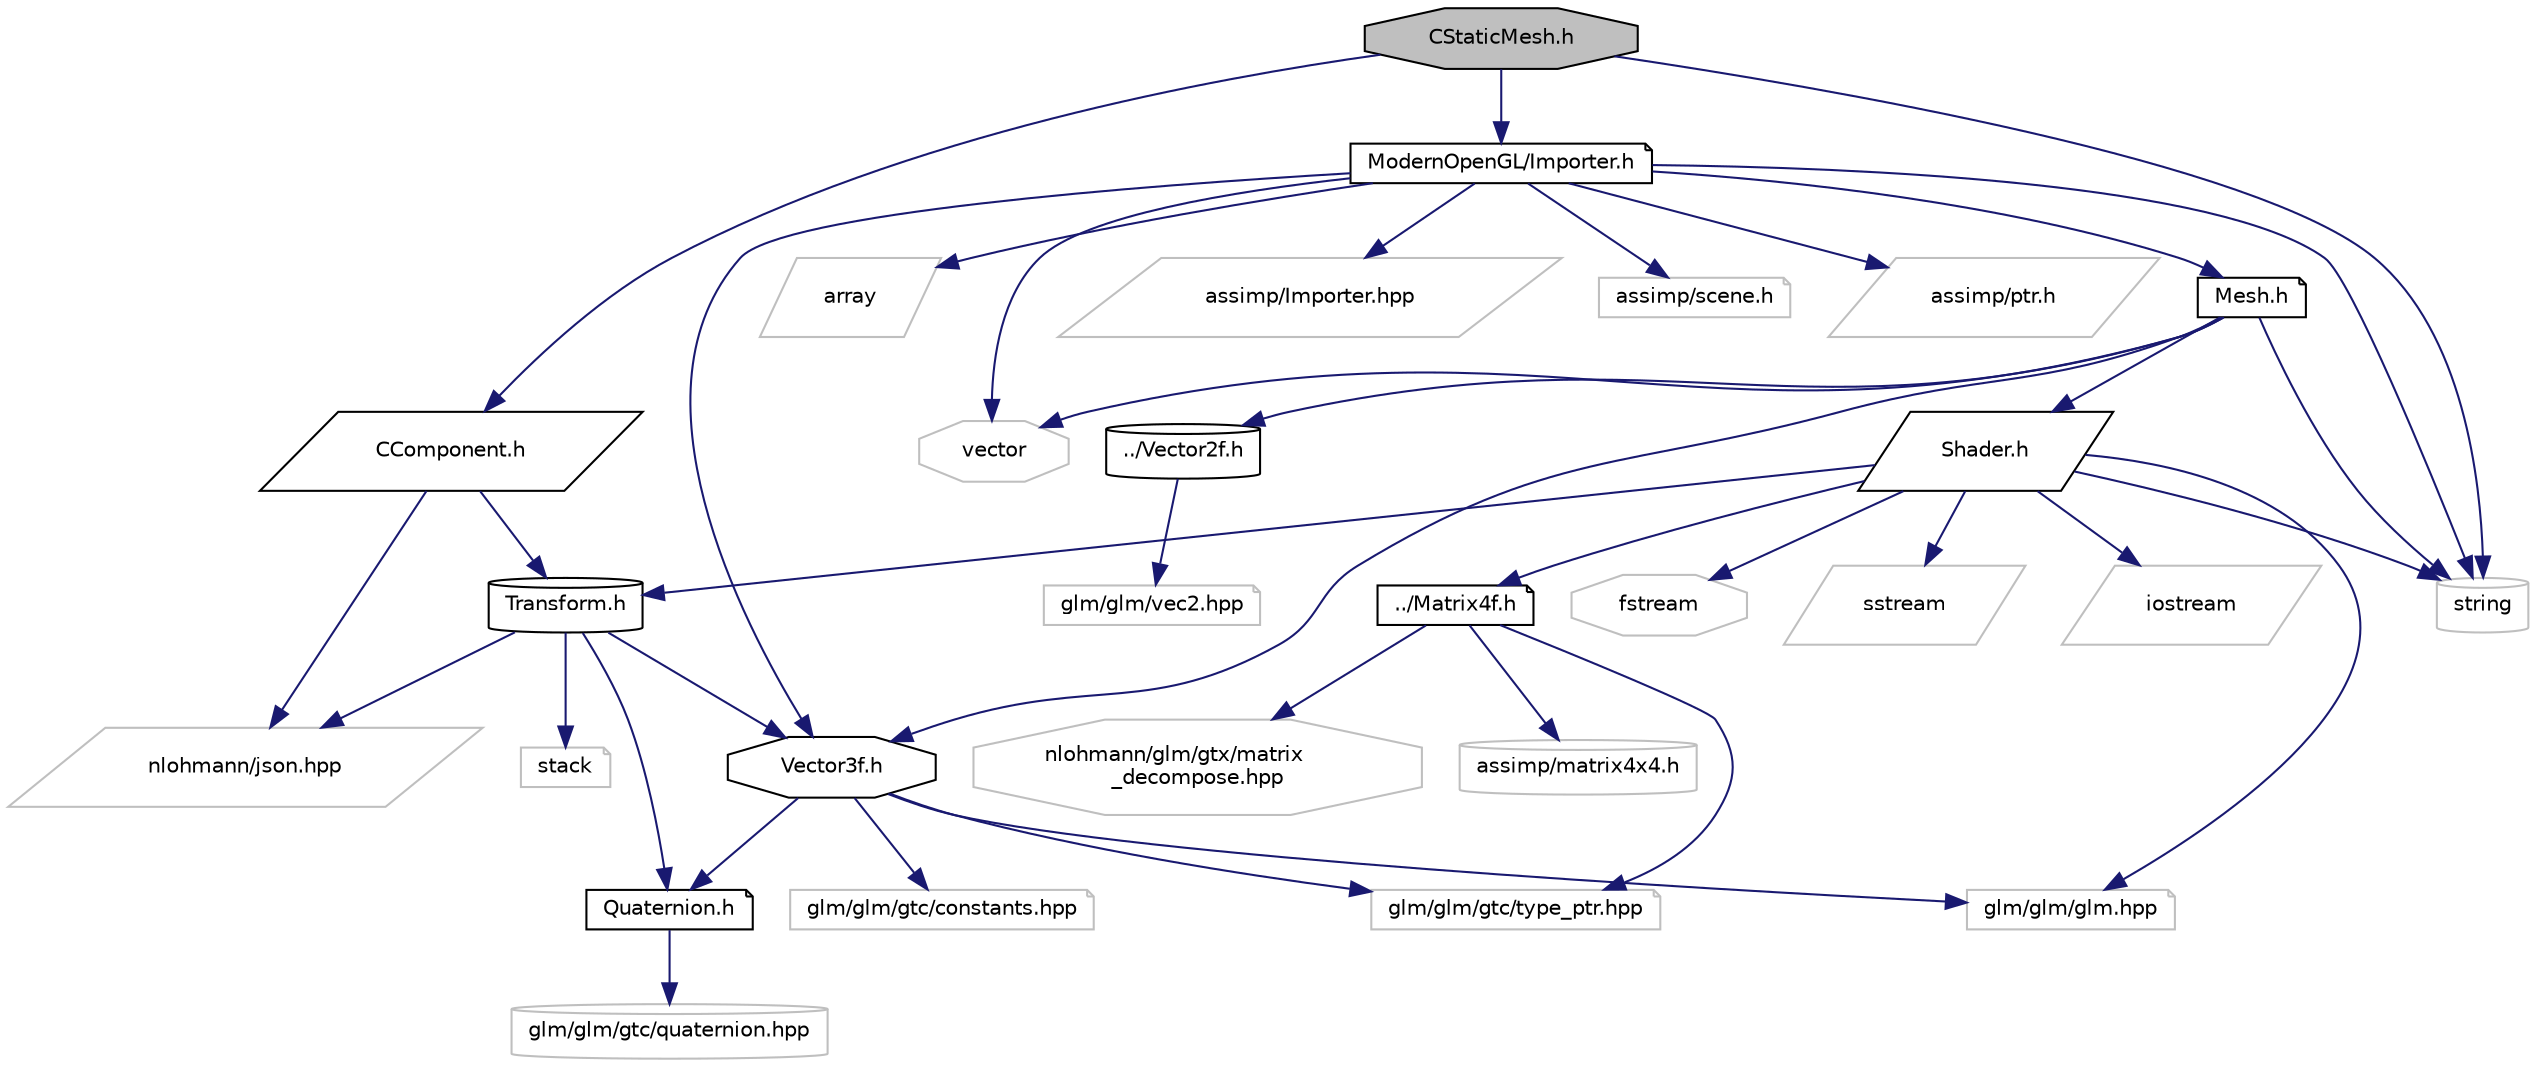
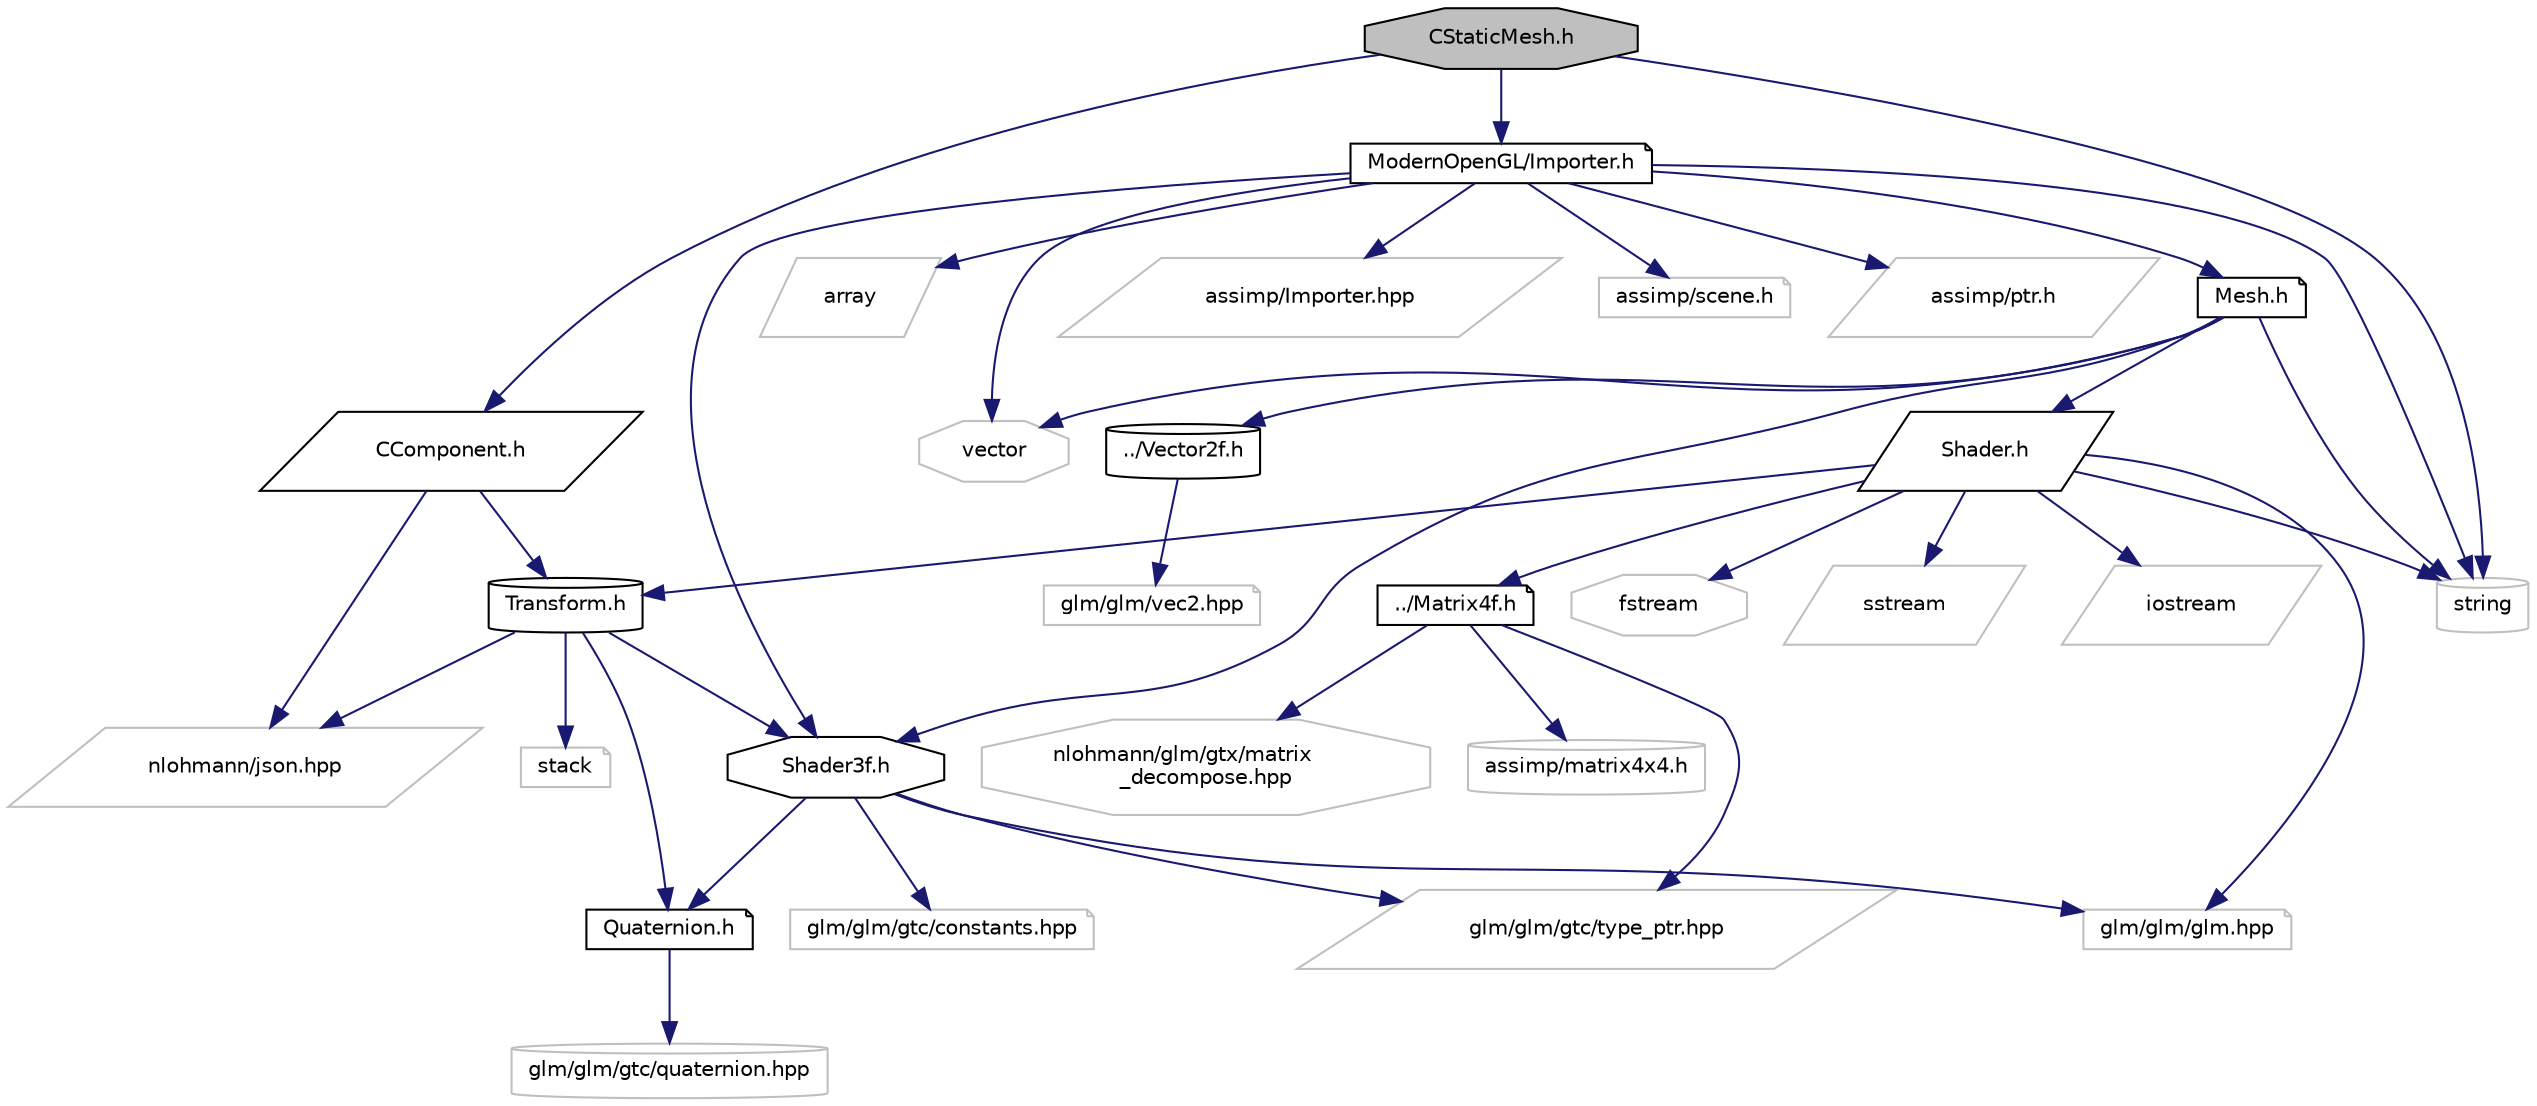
(832, 767) -> (836, 767)
(1516, 910) -> (1597, 929)
